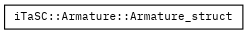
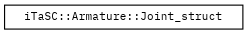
(124, 17) -> (124, 17)
